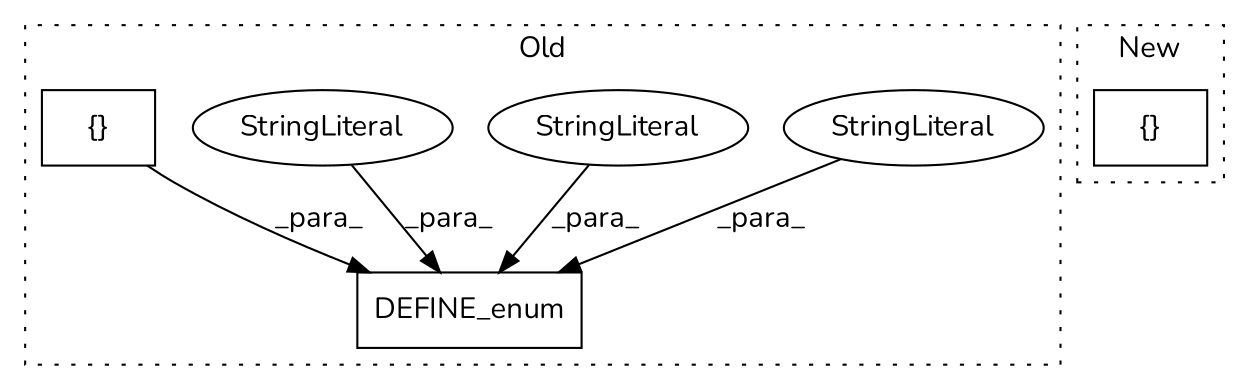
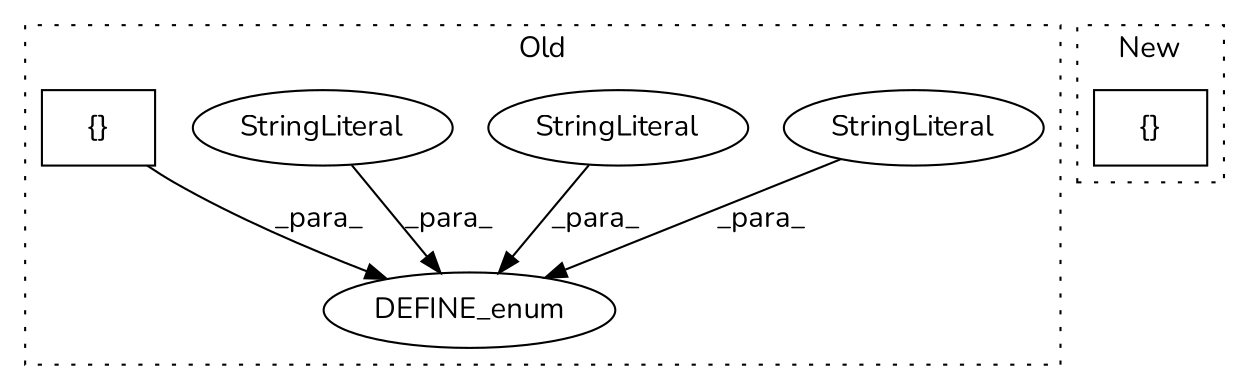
(469, 310) -> (469, 310)
